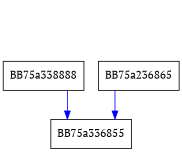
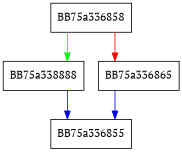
none -> (91, 18)
(139, 76) -> (139, 76)
